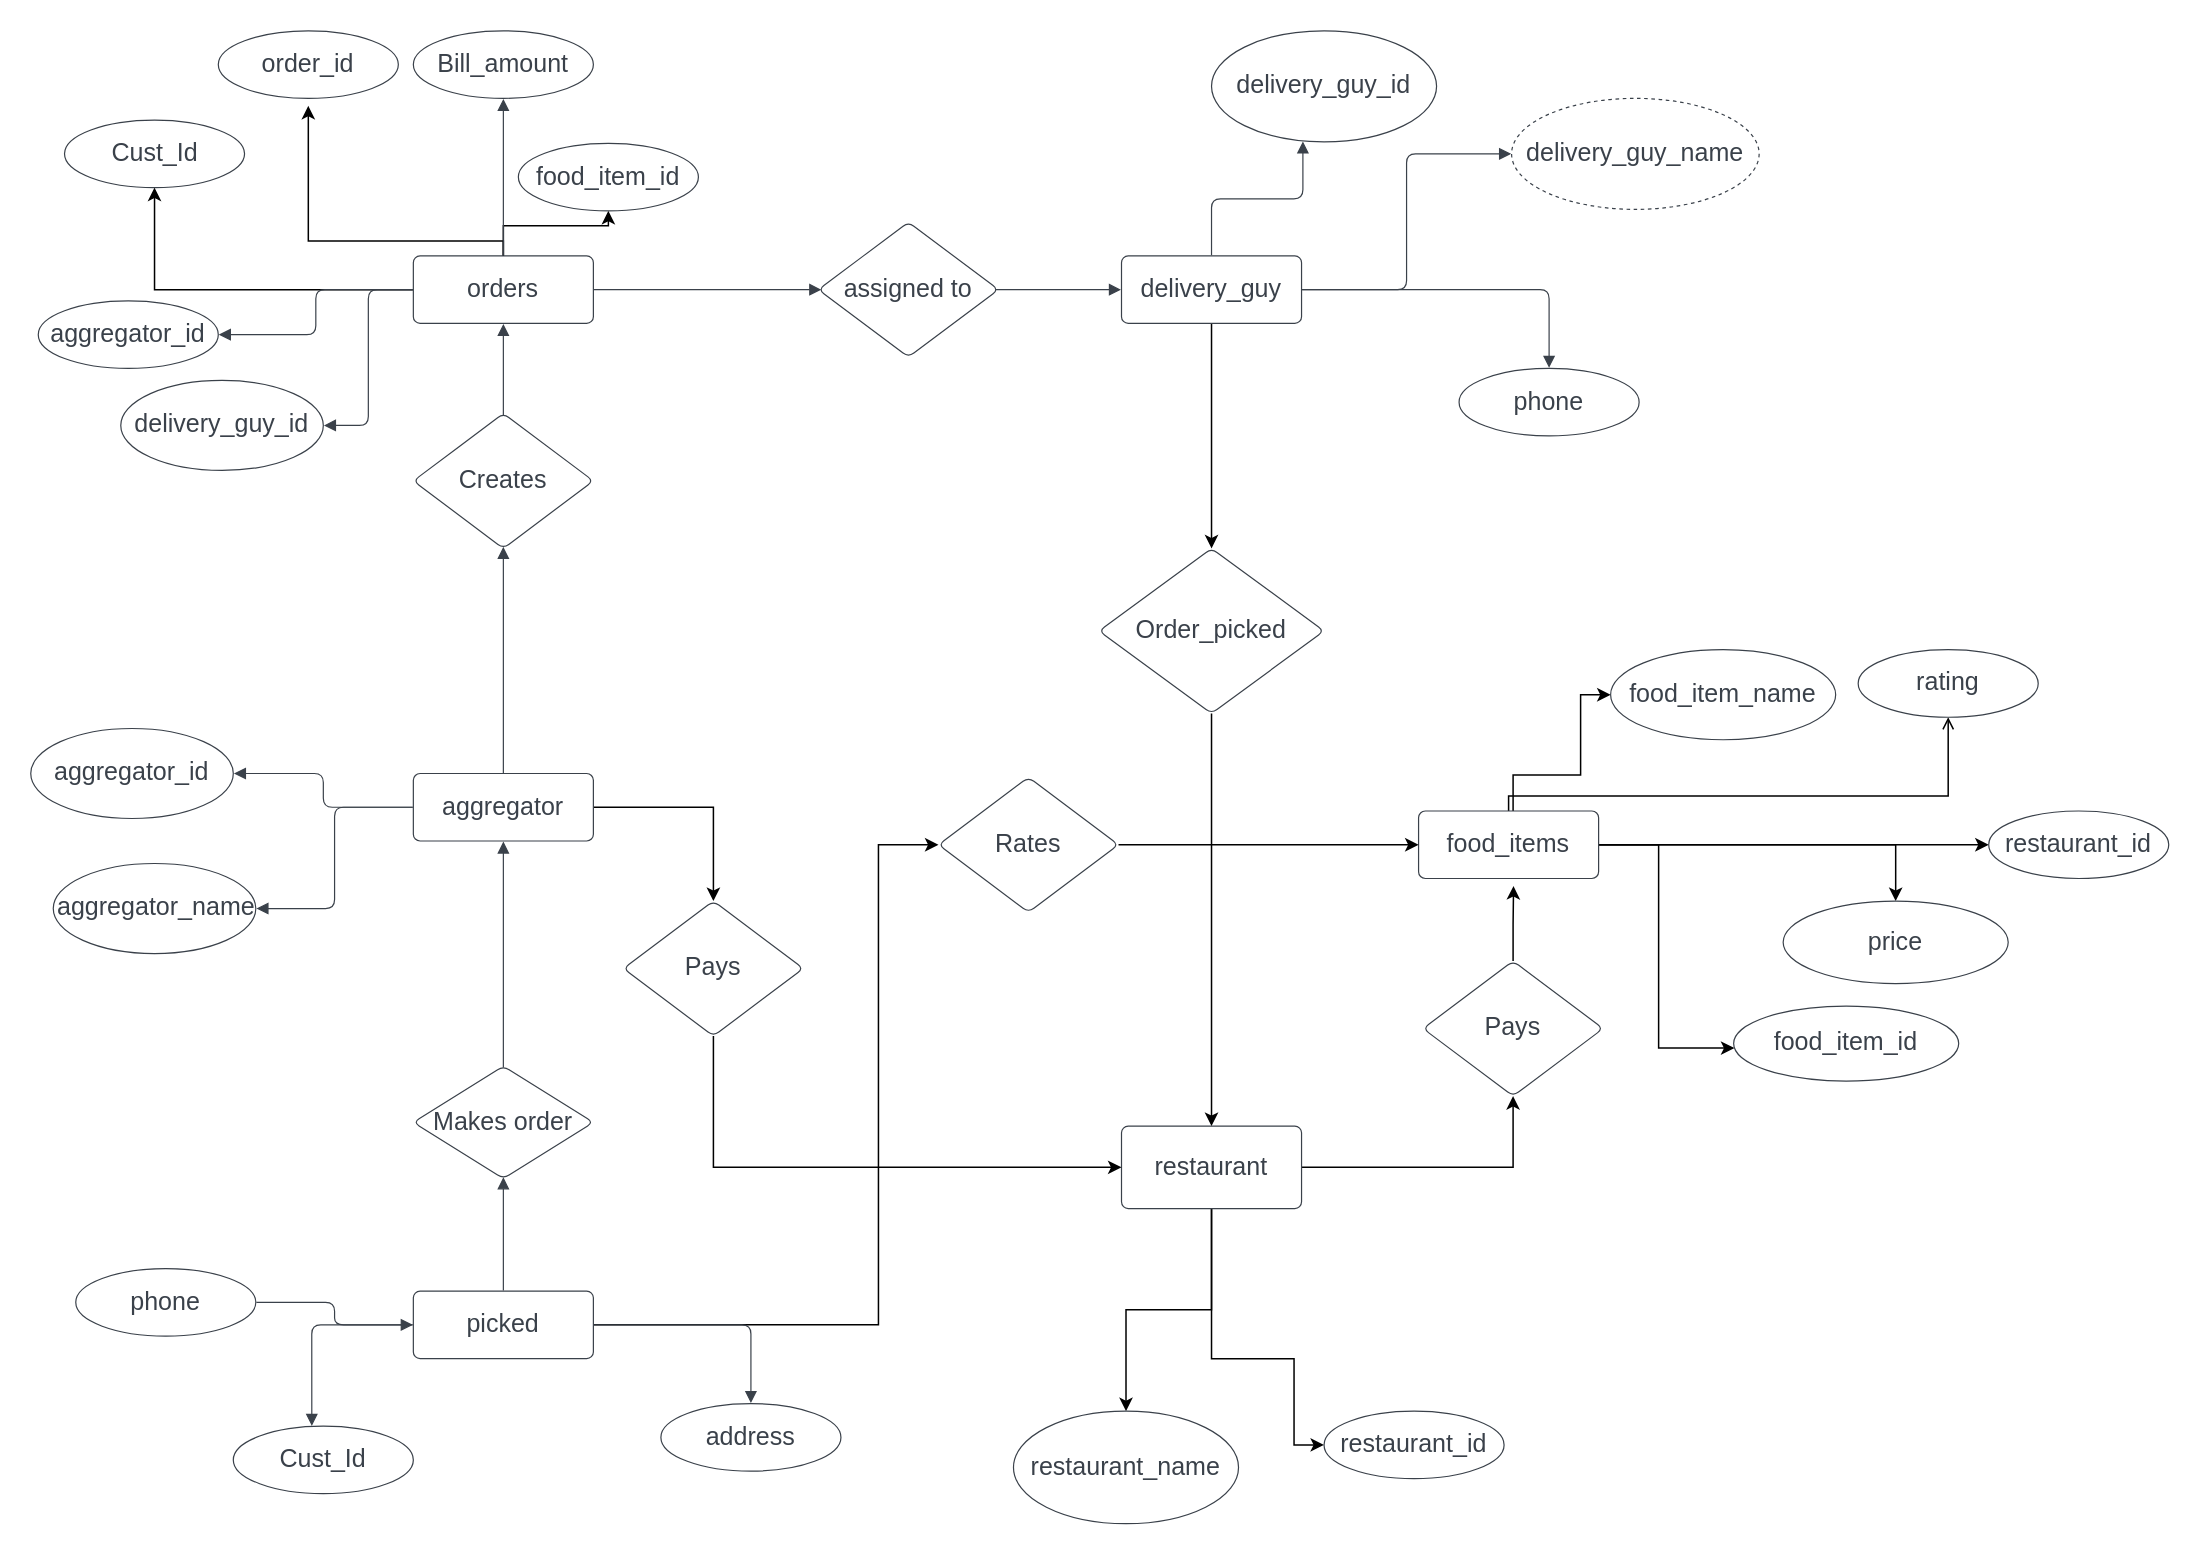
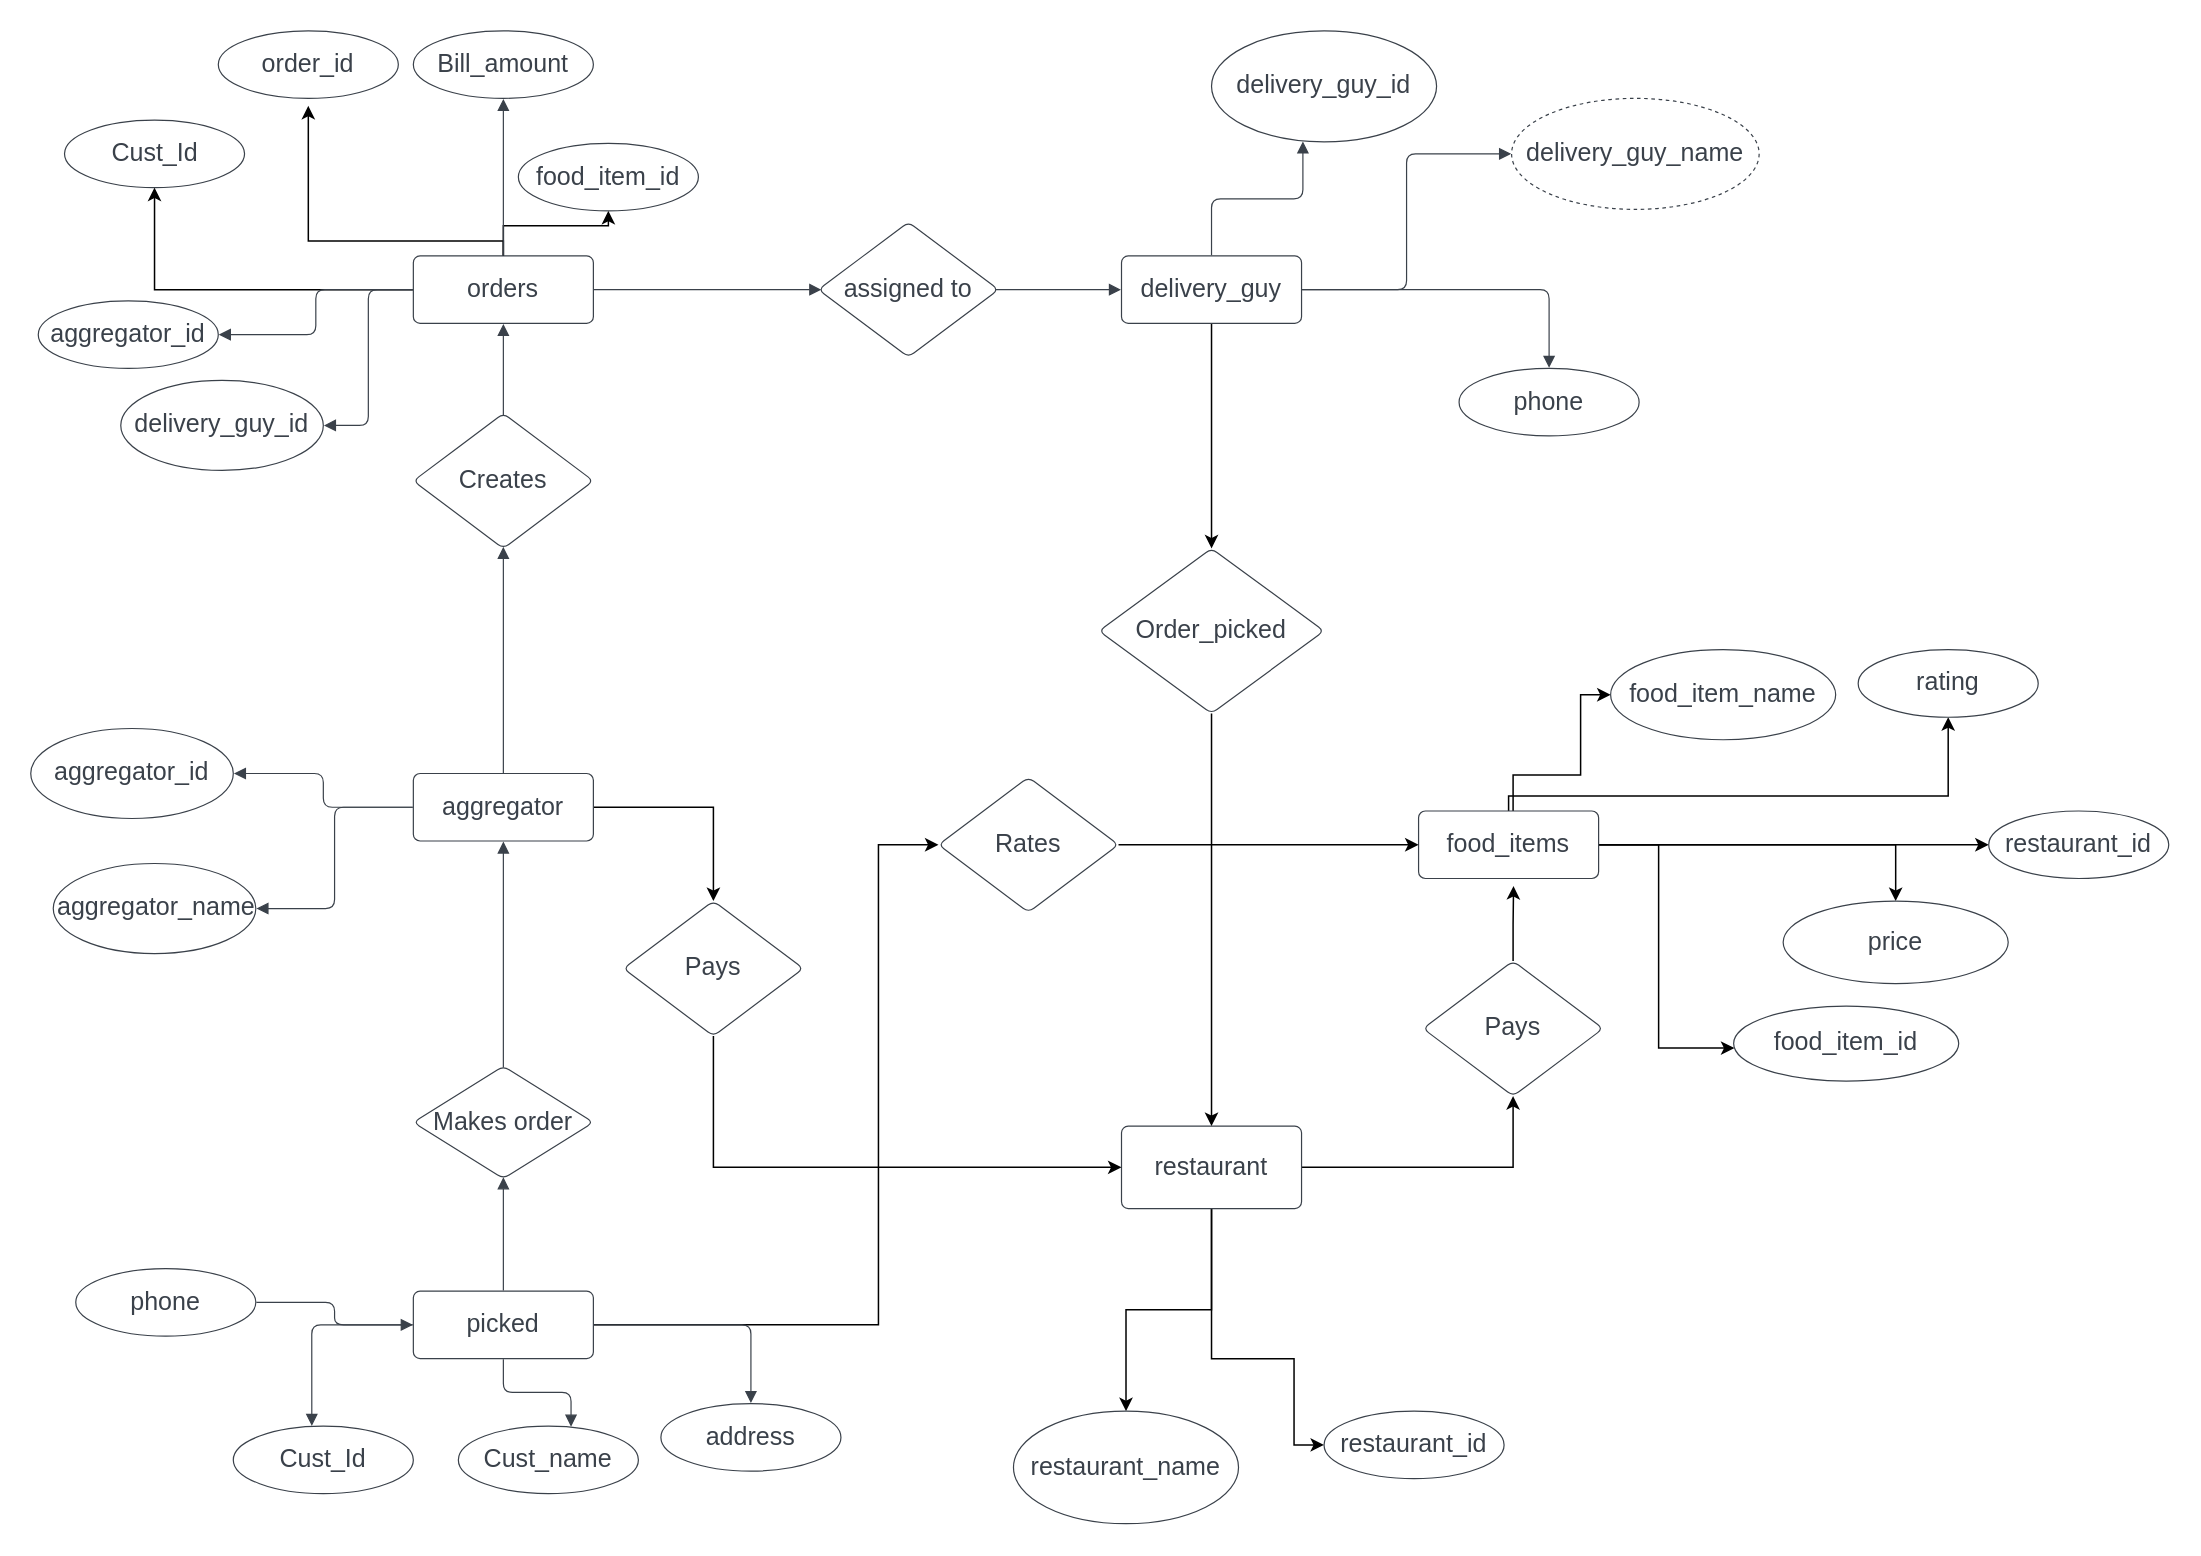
(1948, 726) -> (1948, 729)
none -> (532, 1392)
none -> (548, 1460)
